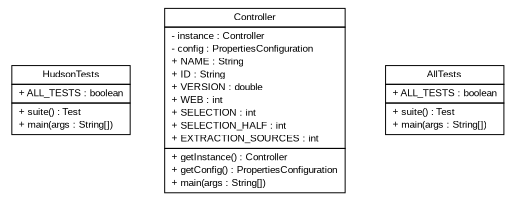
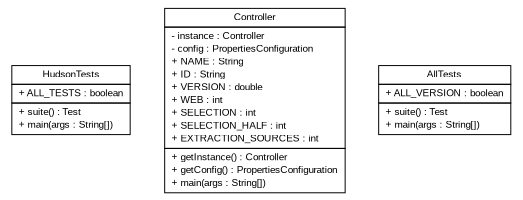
(445, 93) -> (445, 93)
